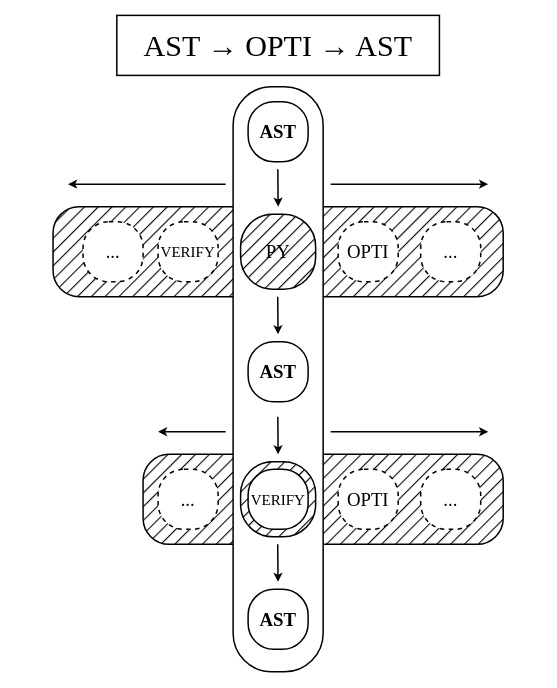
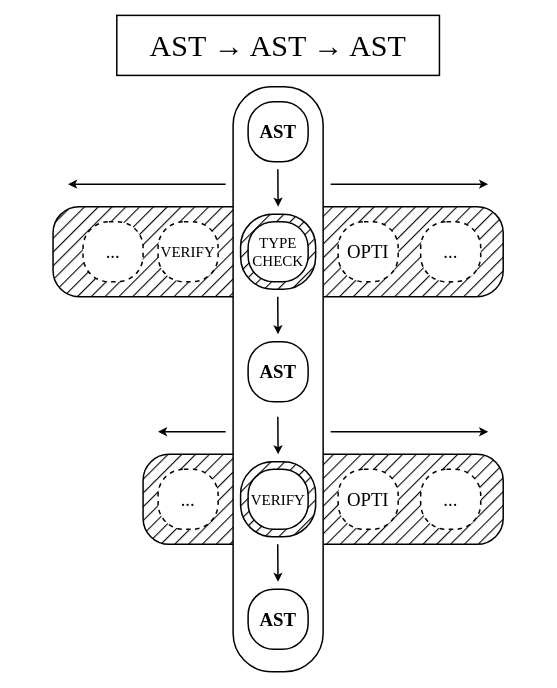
(278, 45) -> (278, 45)
none -> (278, 252)
